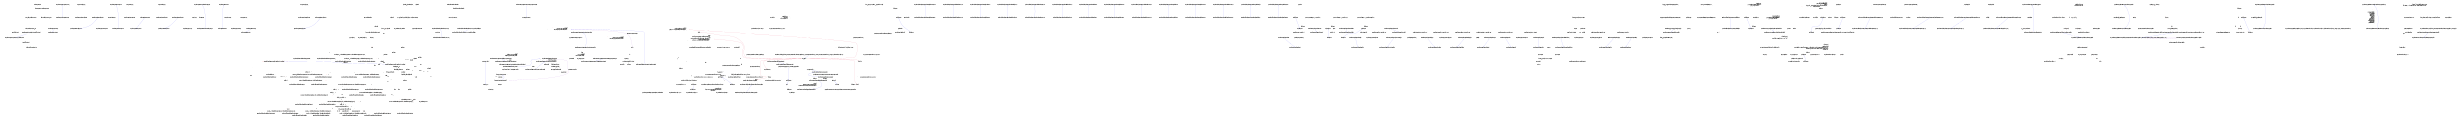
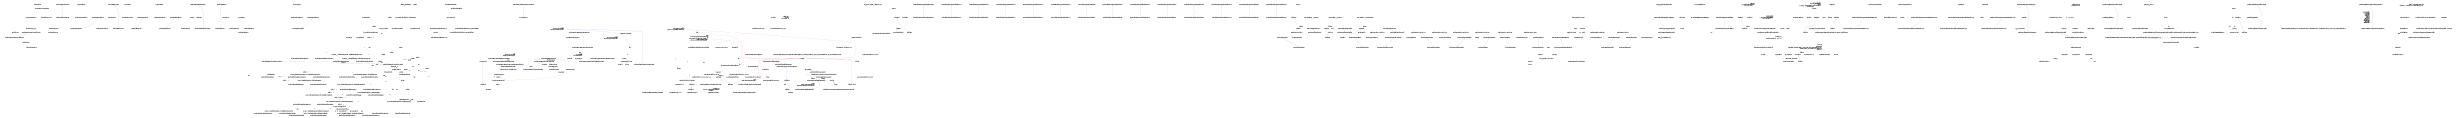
(1483, 47) -> (1483, 47)
